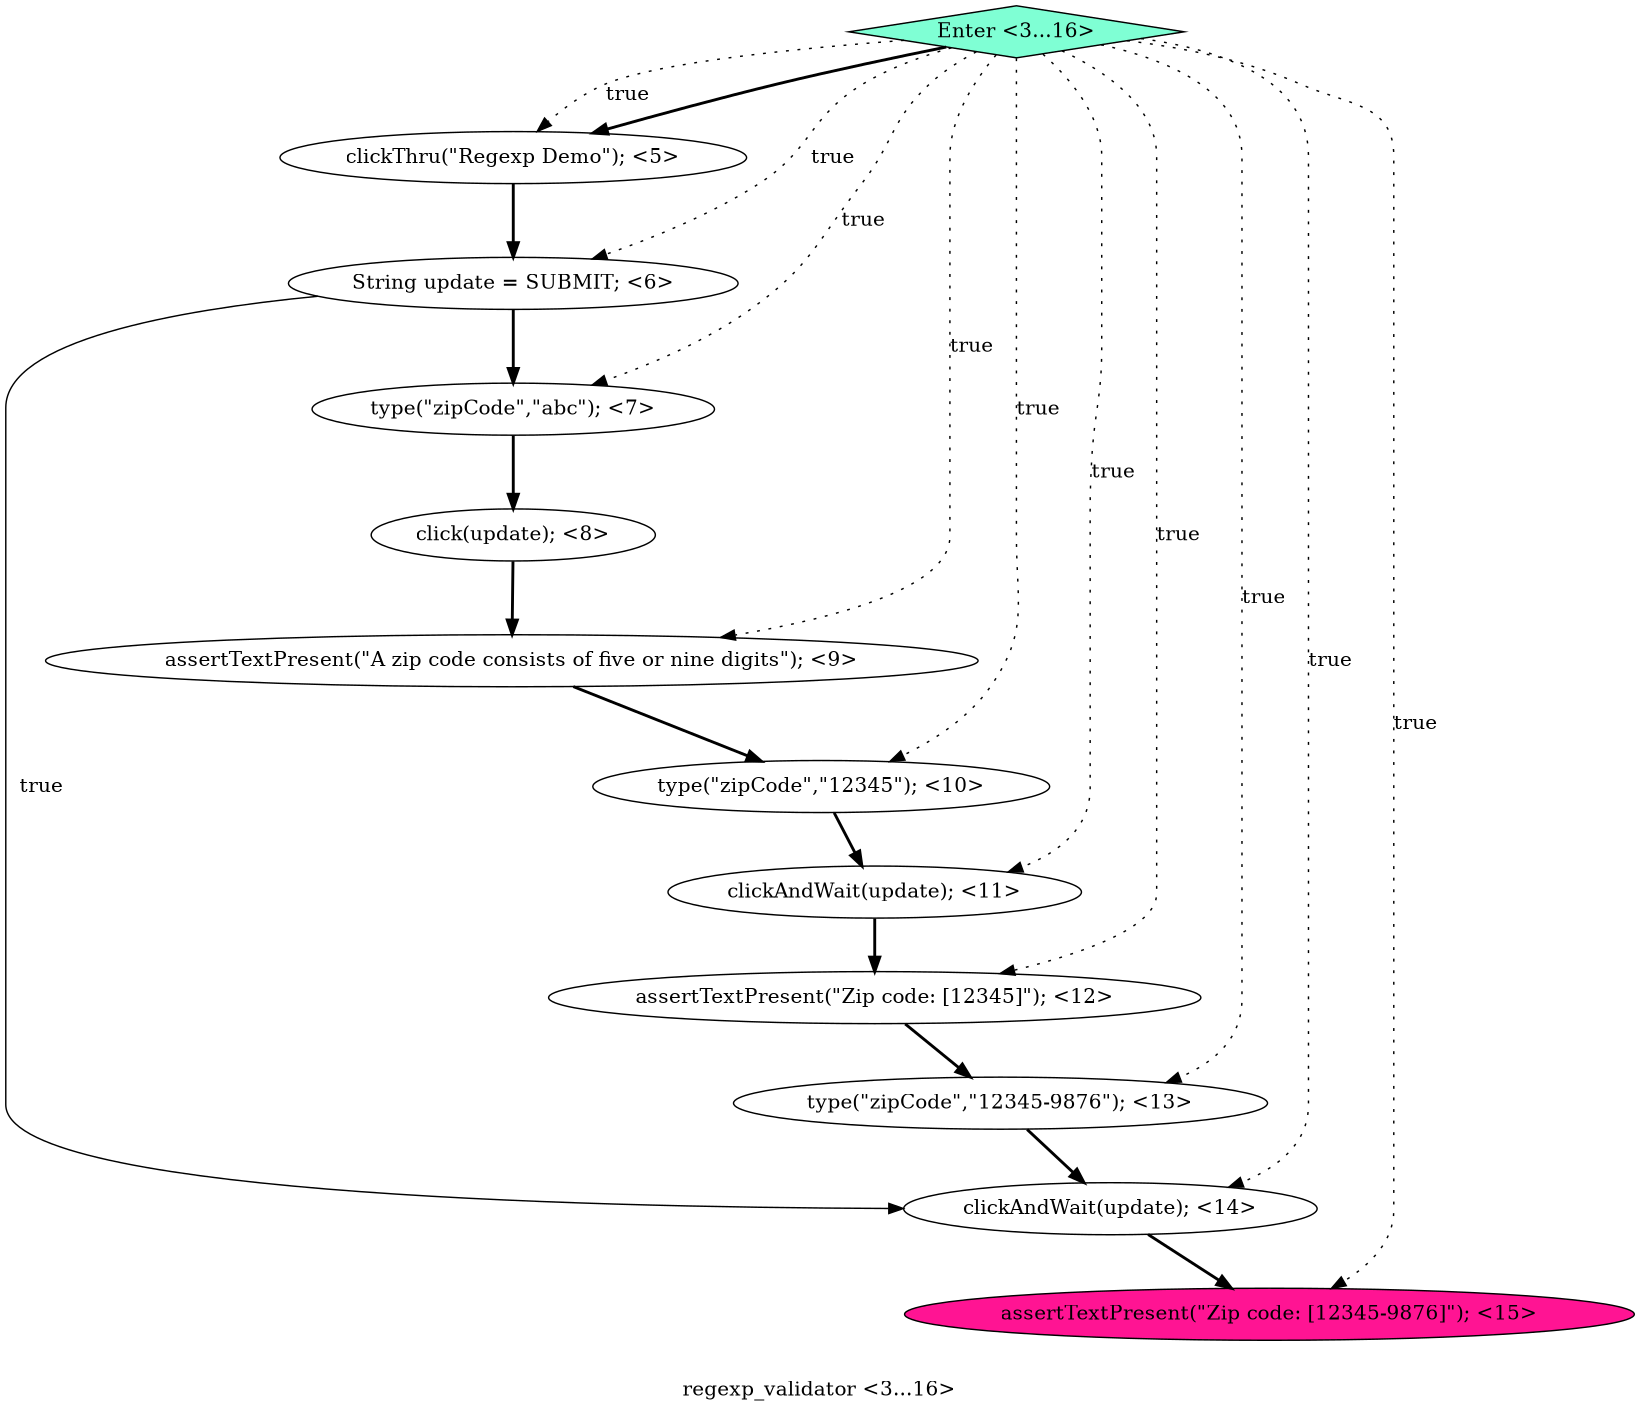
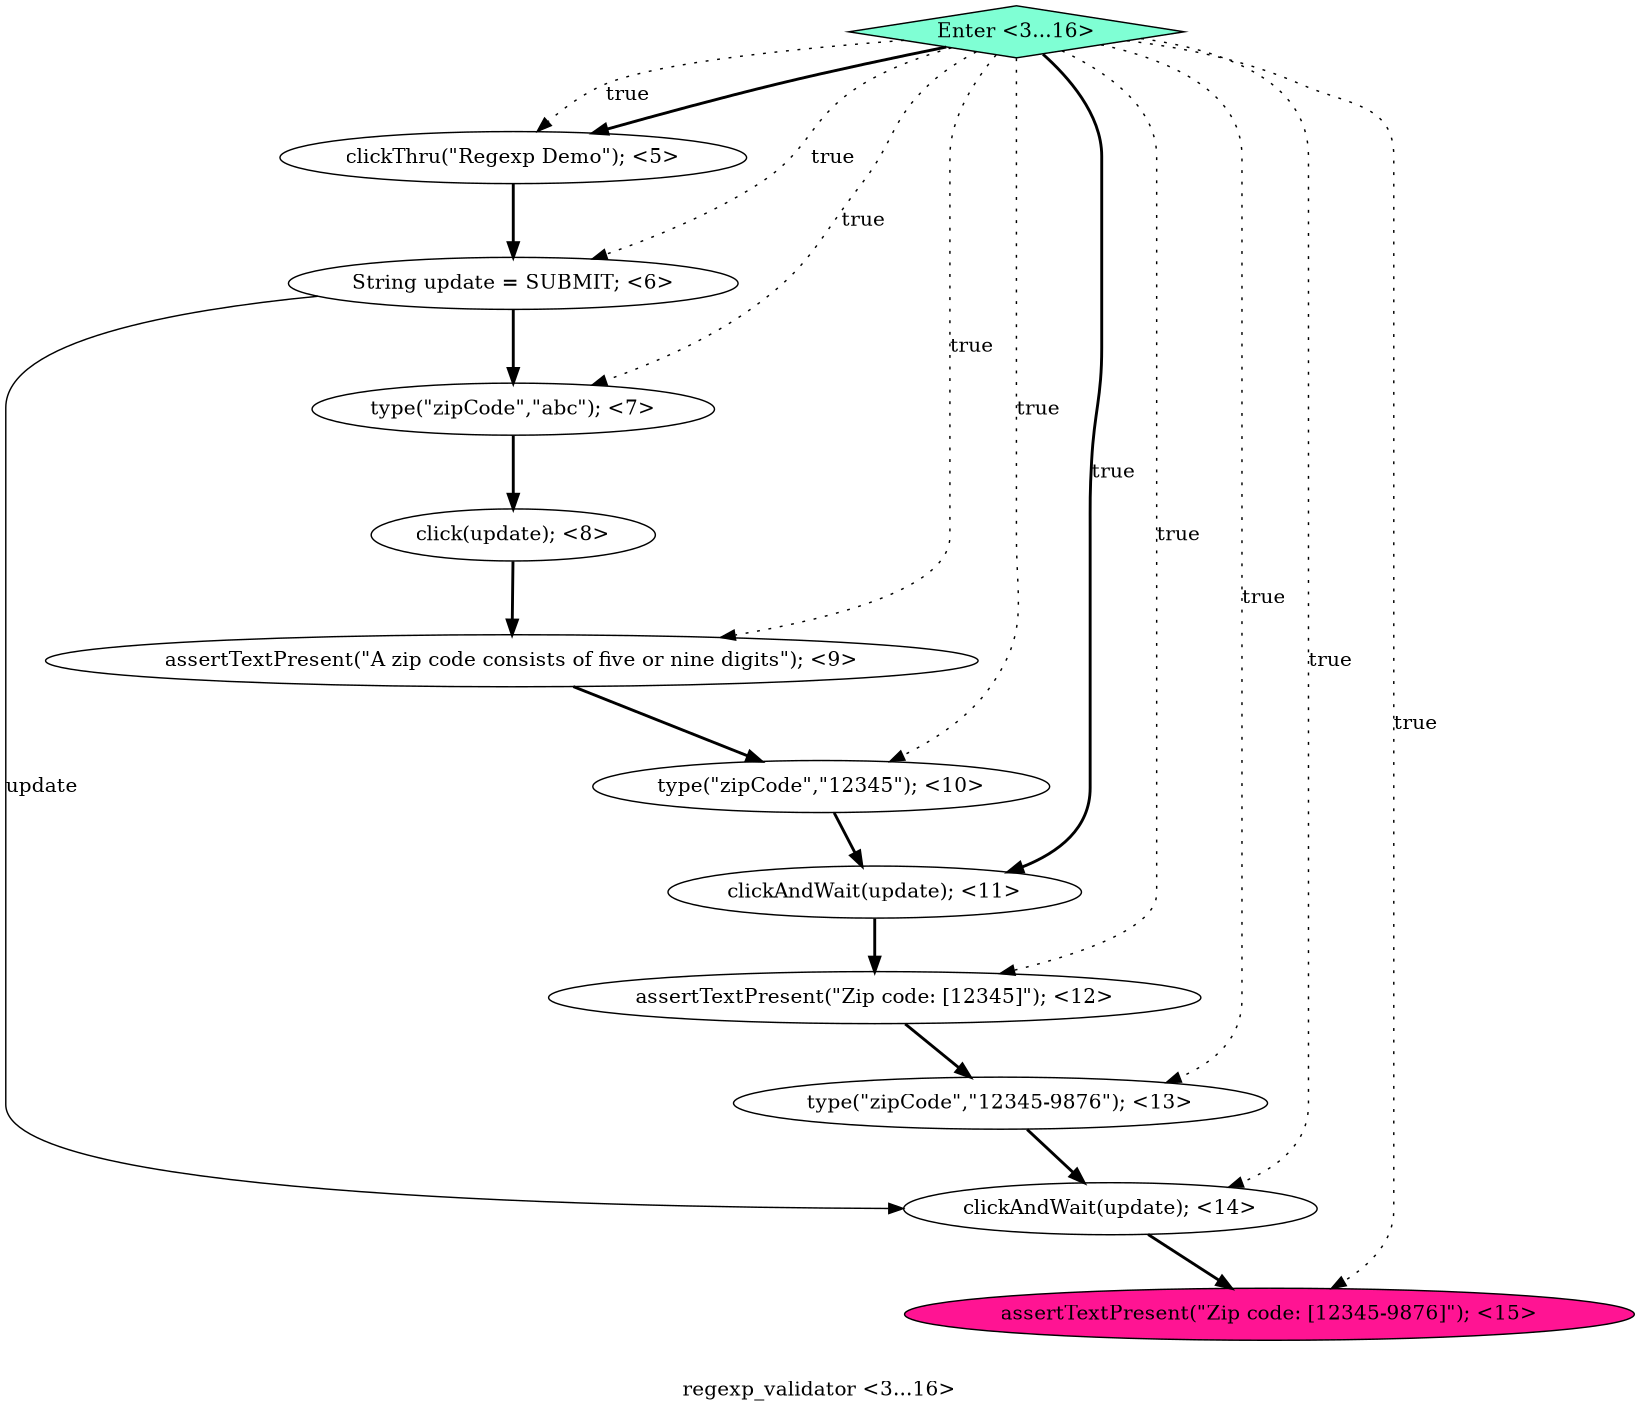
(1091, 467) -> (1091, 467)
(42, 787) -> (42, 787)
